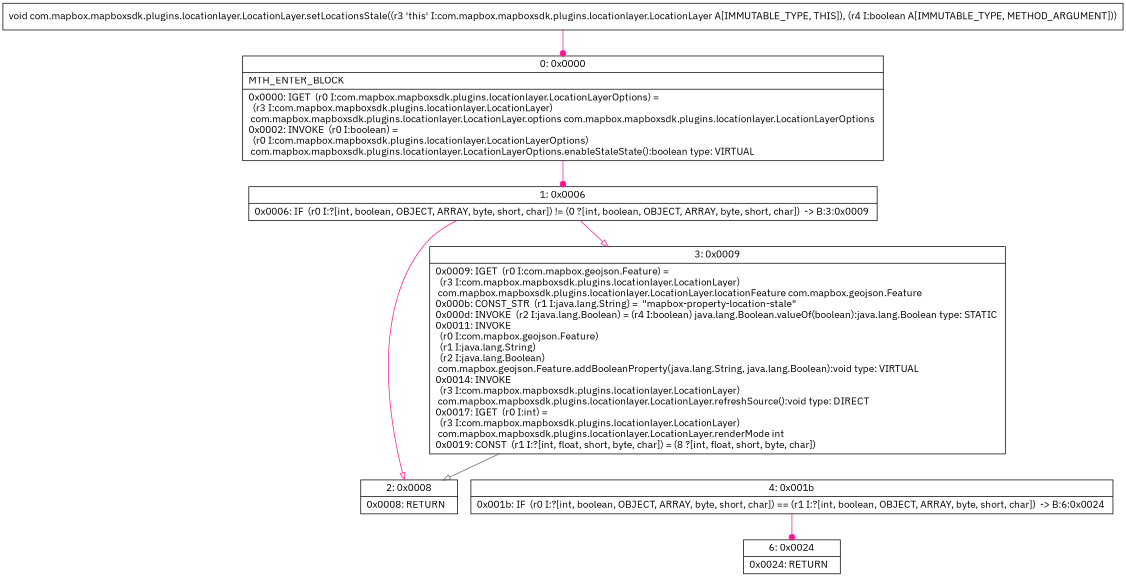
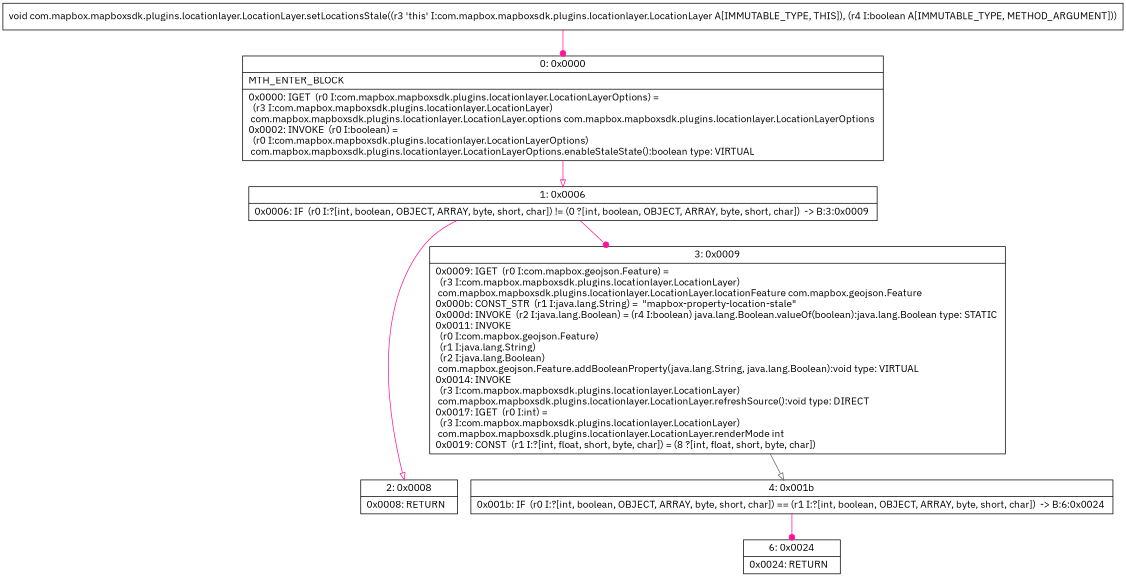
(563, 171) -> (563, 171)
(591, 231) -> (591, 231)
(475, 465) -> (775, 464)
